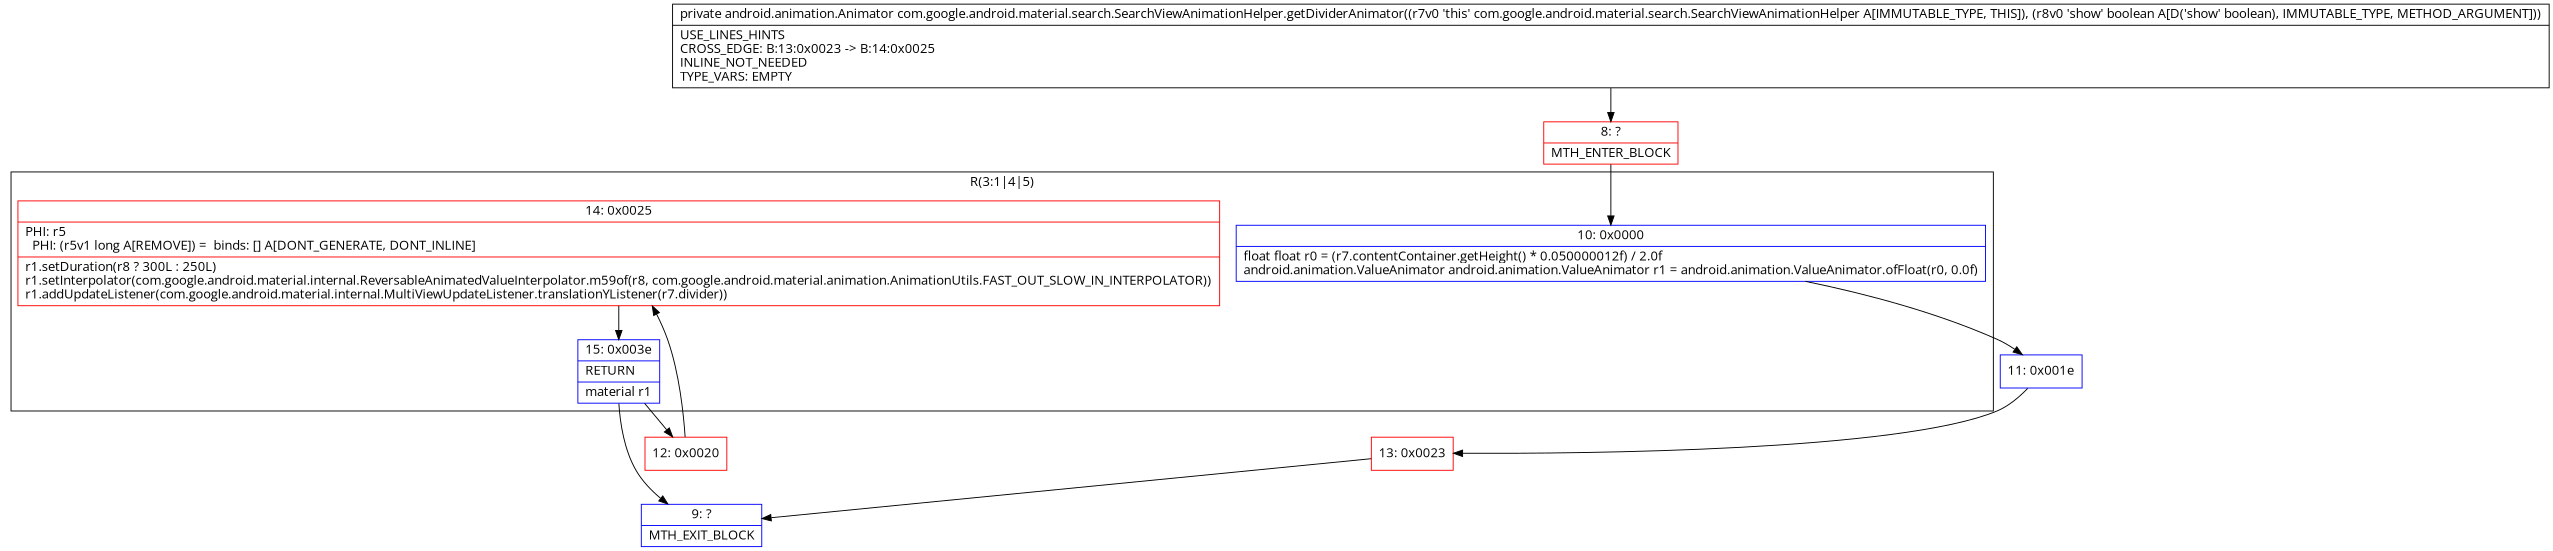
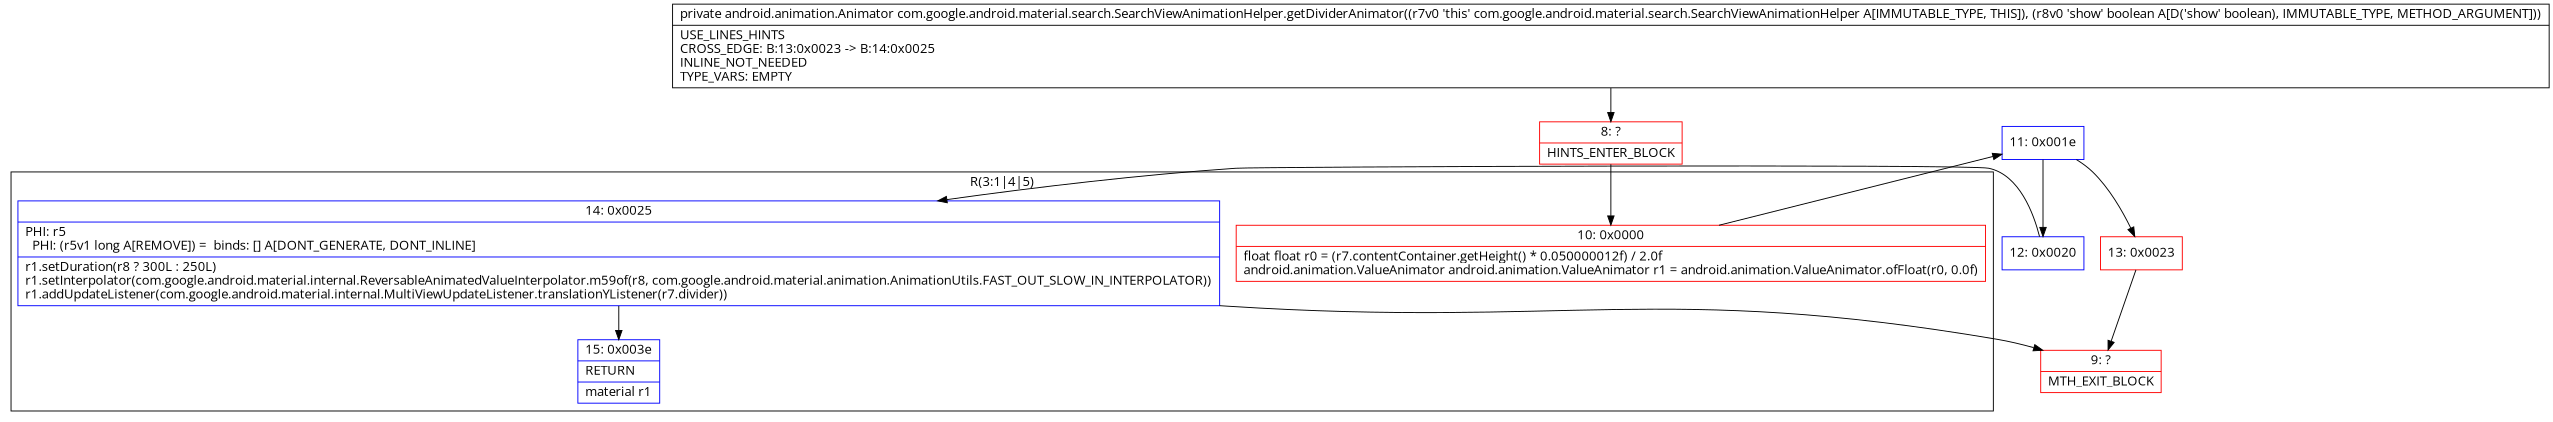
(1611, 153) -> (1611, 153)
(619, 253) -> (619, 253)
(1611, 253) -> (1611, 253)
(656, 417) -> (2043, 194)
(686, 454) -> (2043, 253)
(629, 456) -> (1628, 310)
(702, 525) -> (2101, 371)
